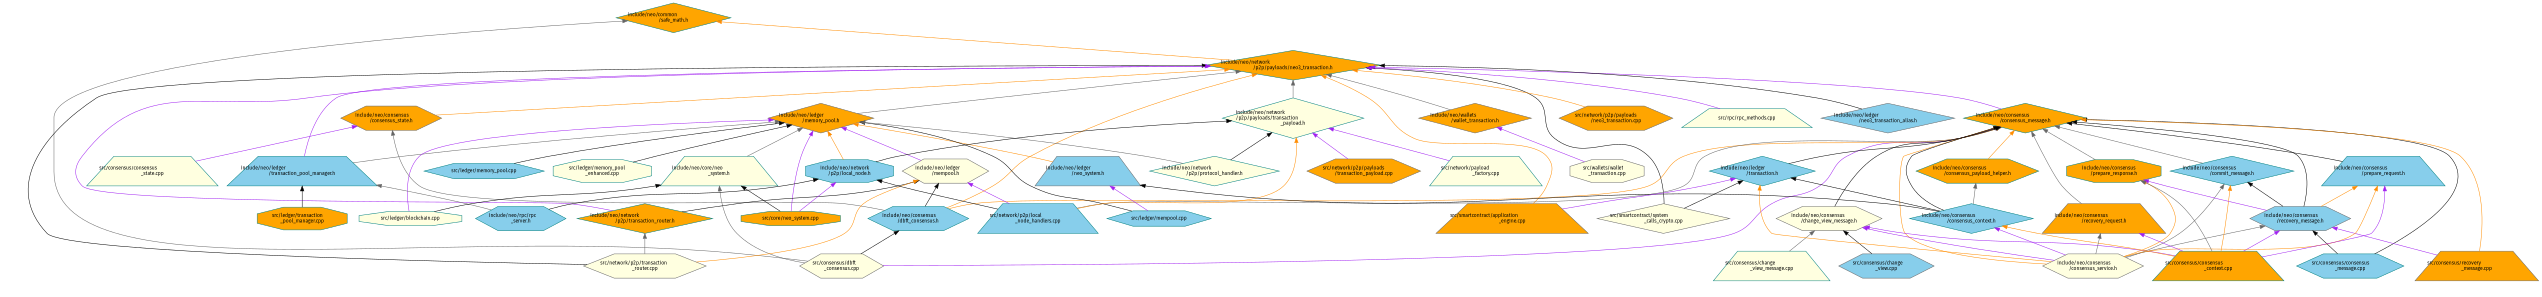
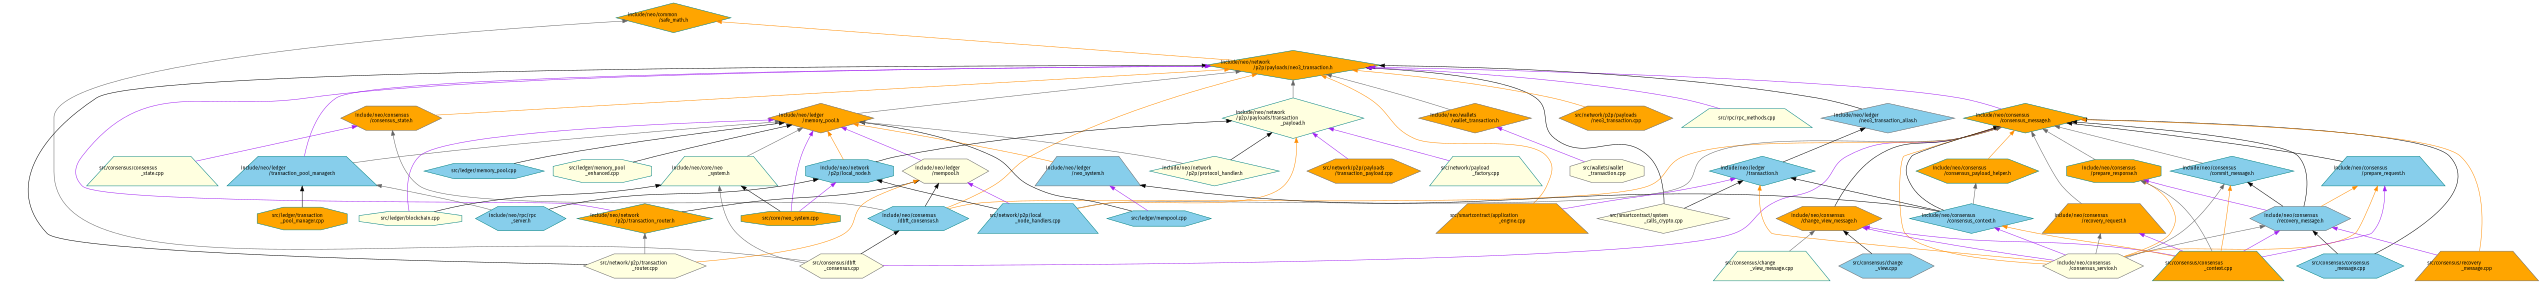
(1882, 149) -> (1822, 146)
(1829, 219) -> (1829, 219)
